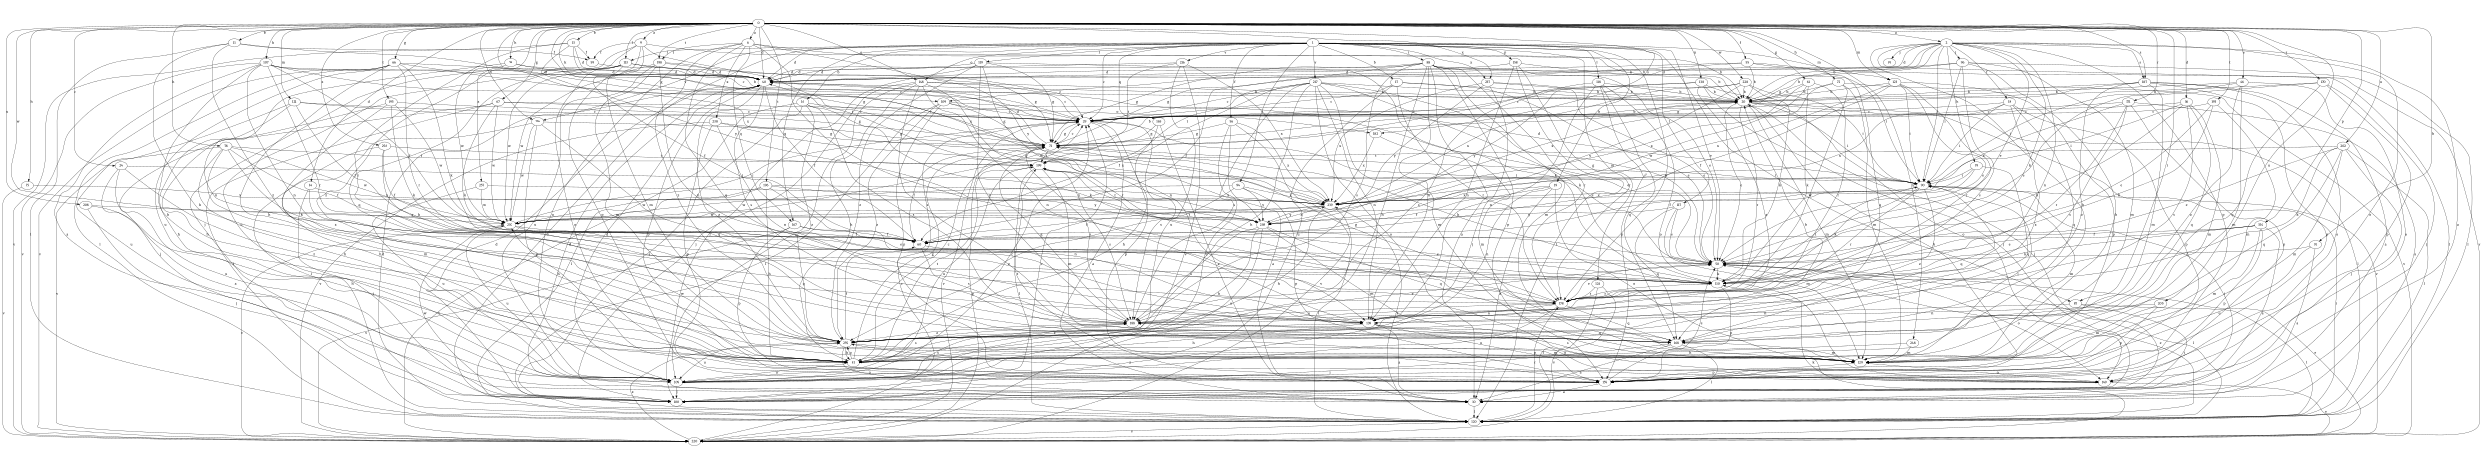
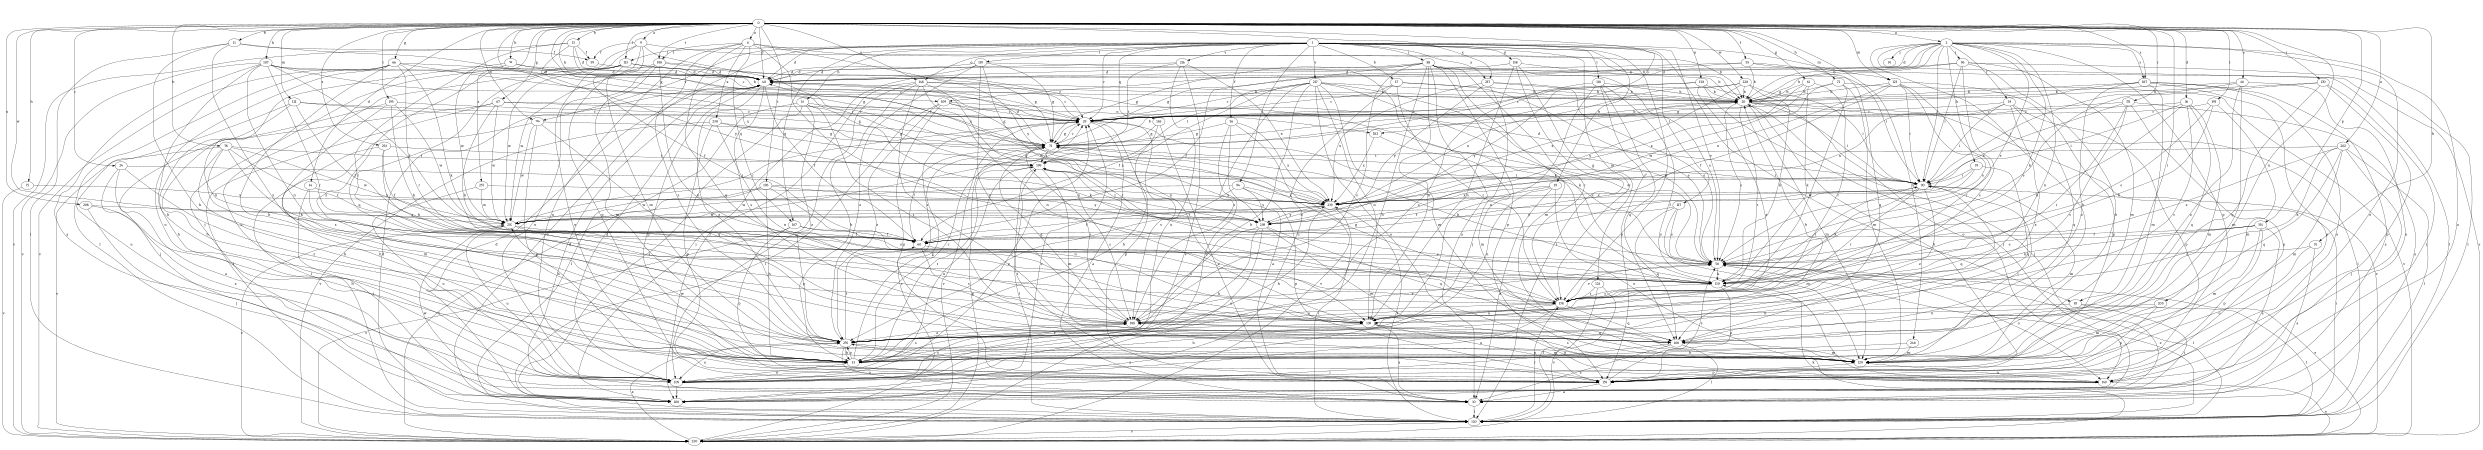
(1652, 391) -> none
